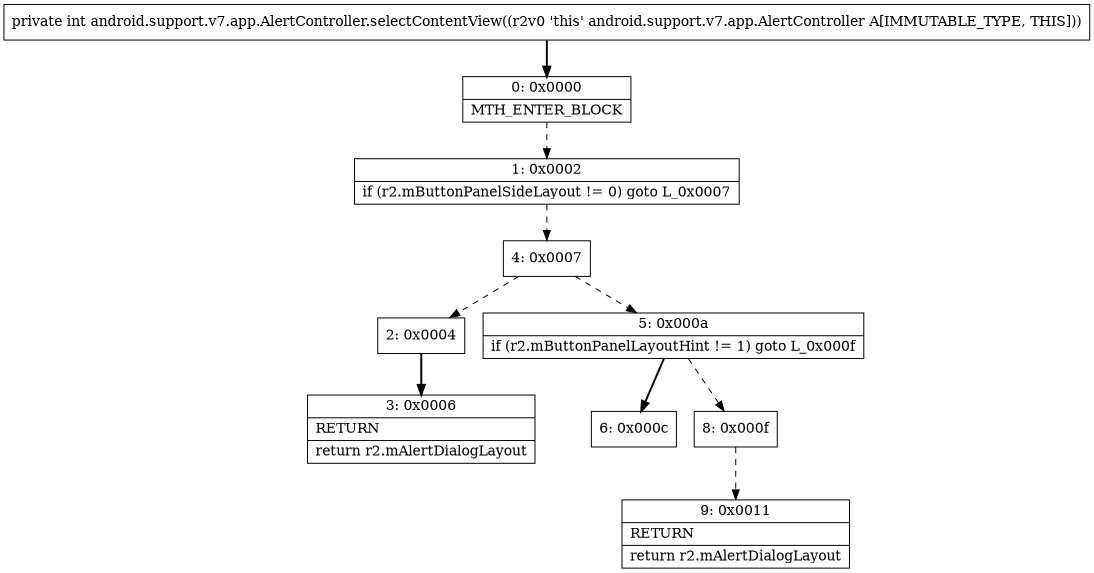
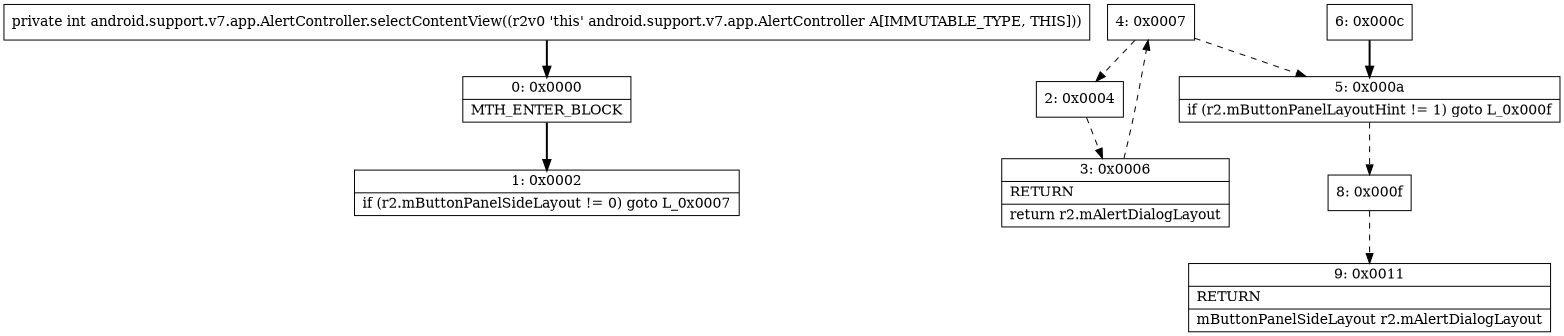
(547, 135) -> (547, 141)
(547, 217) -> (1136, 104)
(421, 369) -> (1093, 133)
(655, 380) -> (1370, 53)
(736, 556) -> (1370, 320)
